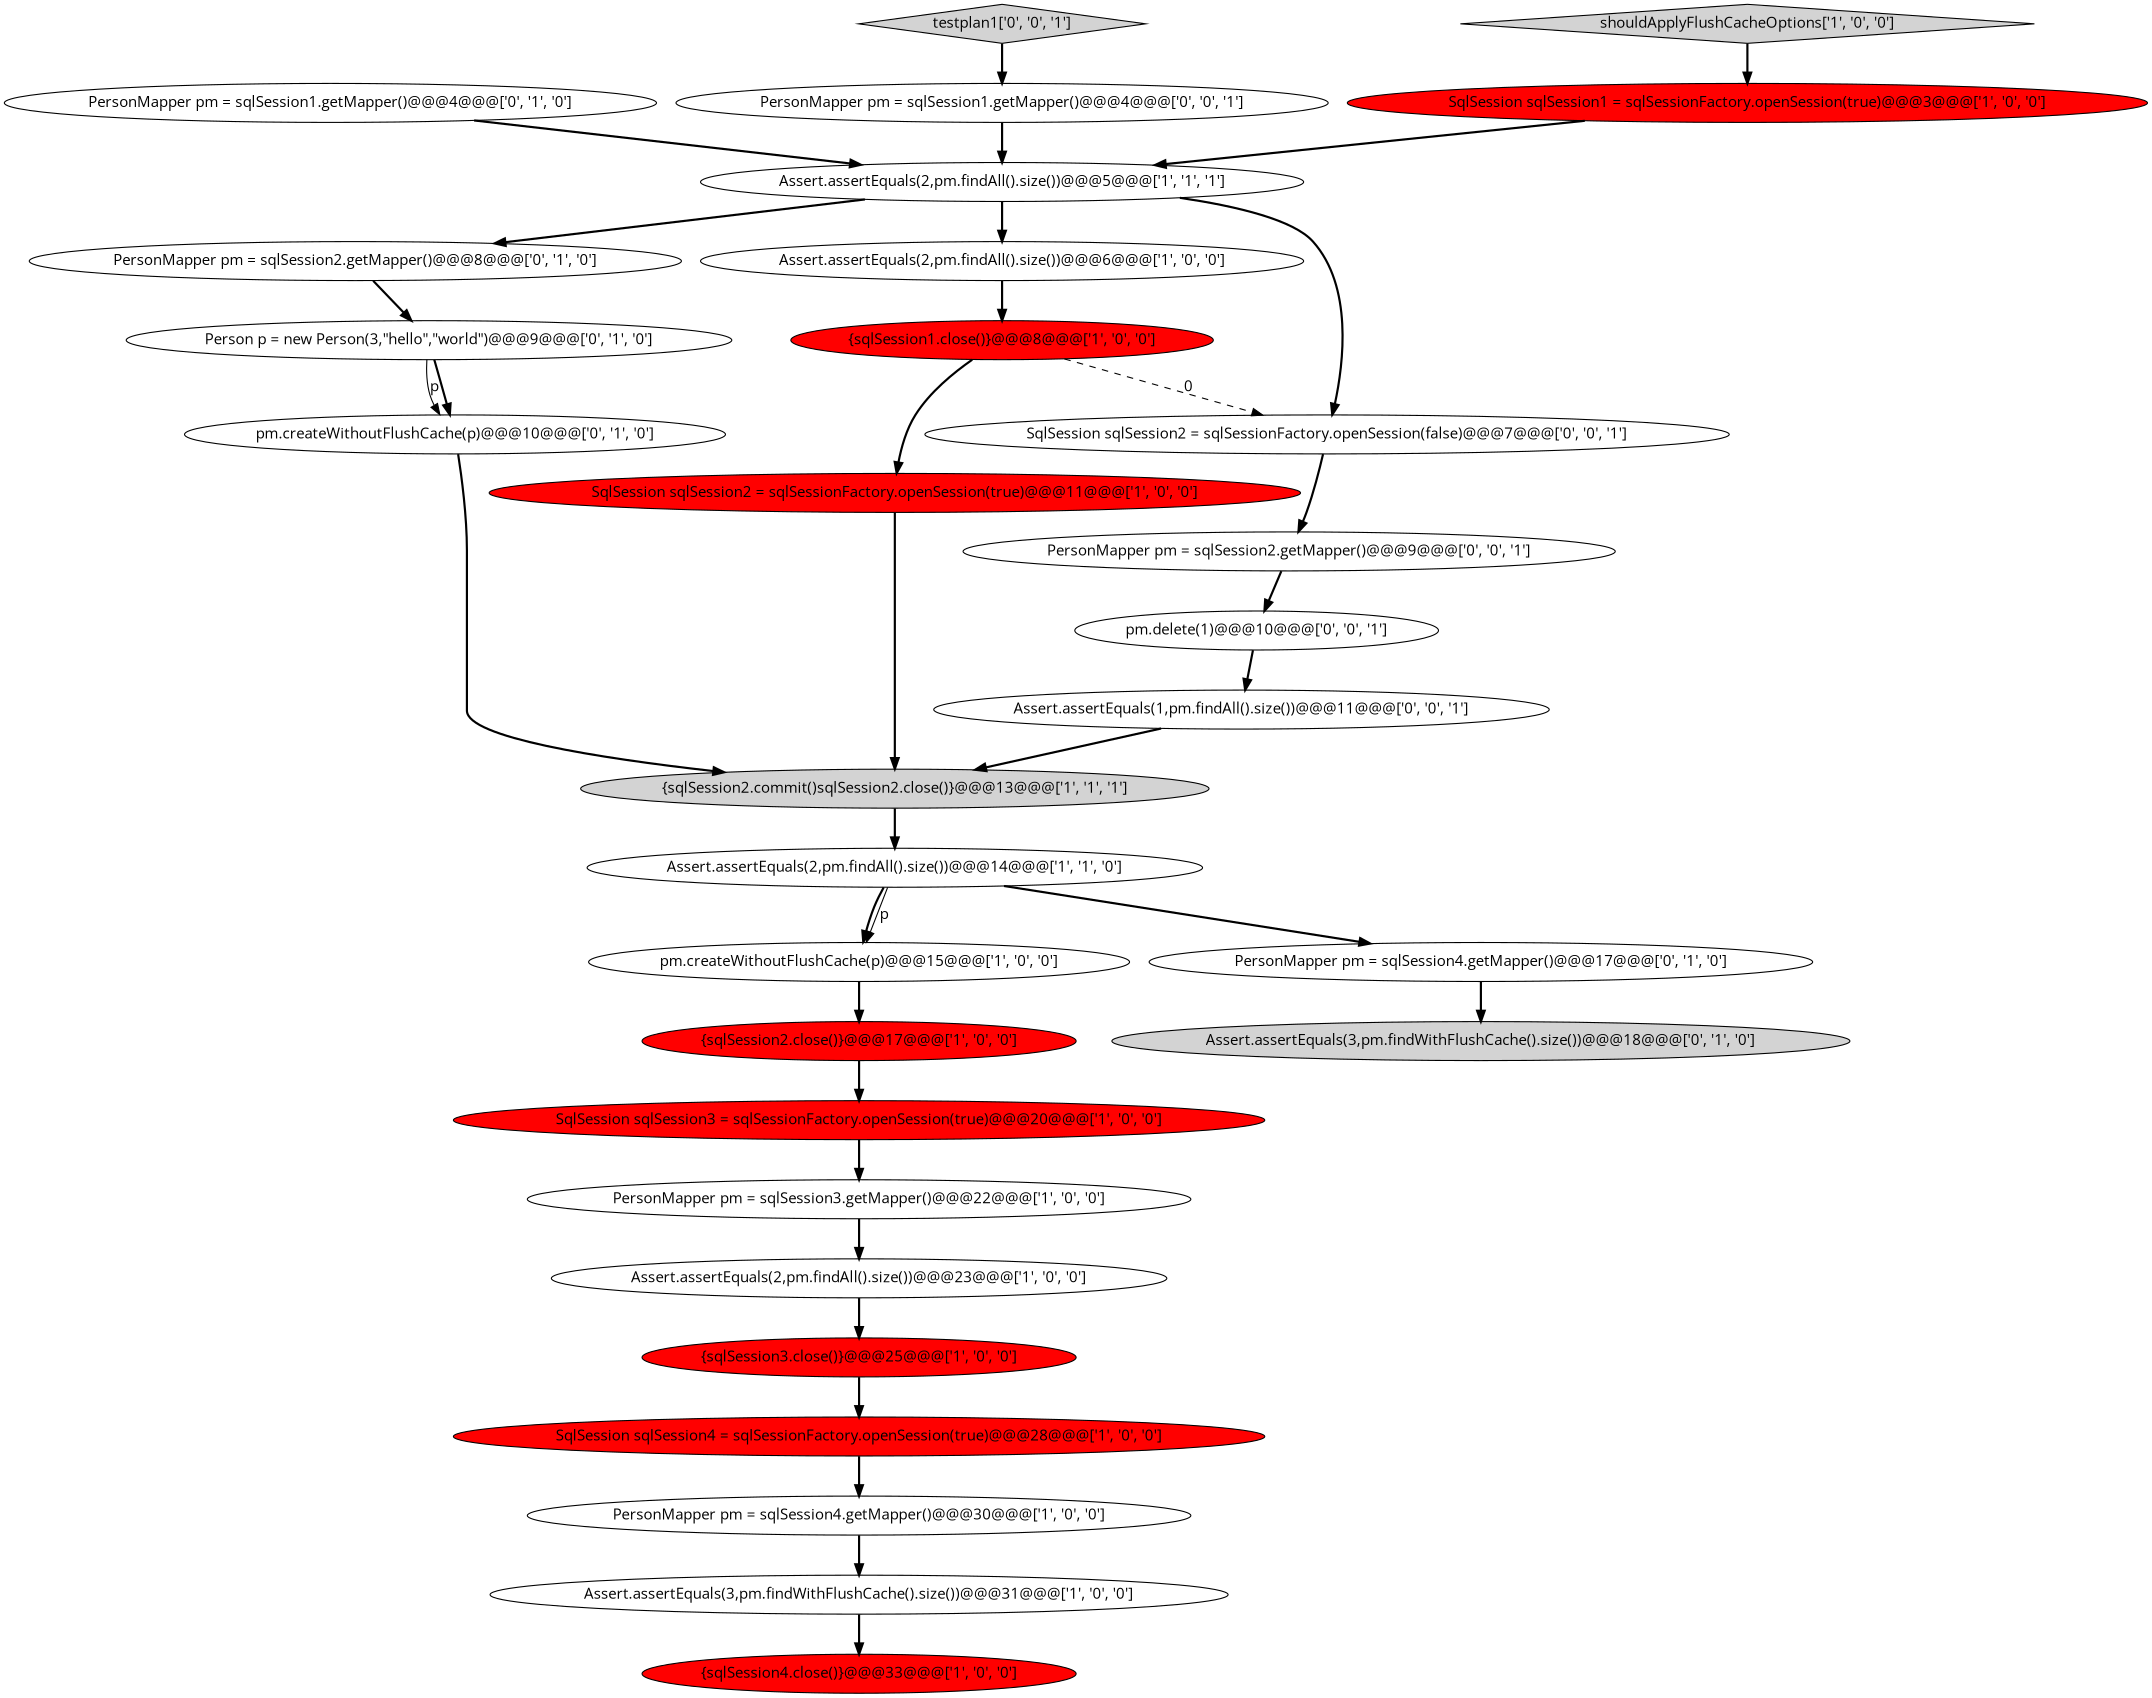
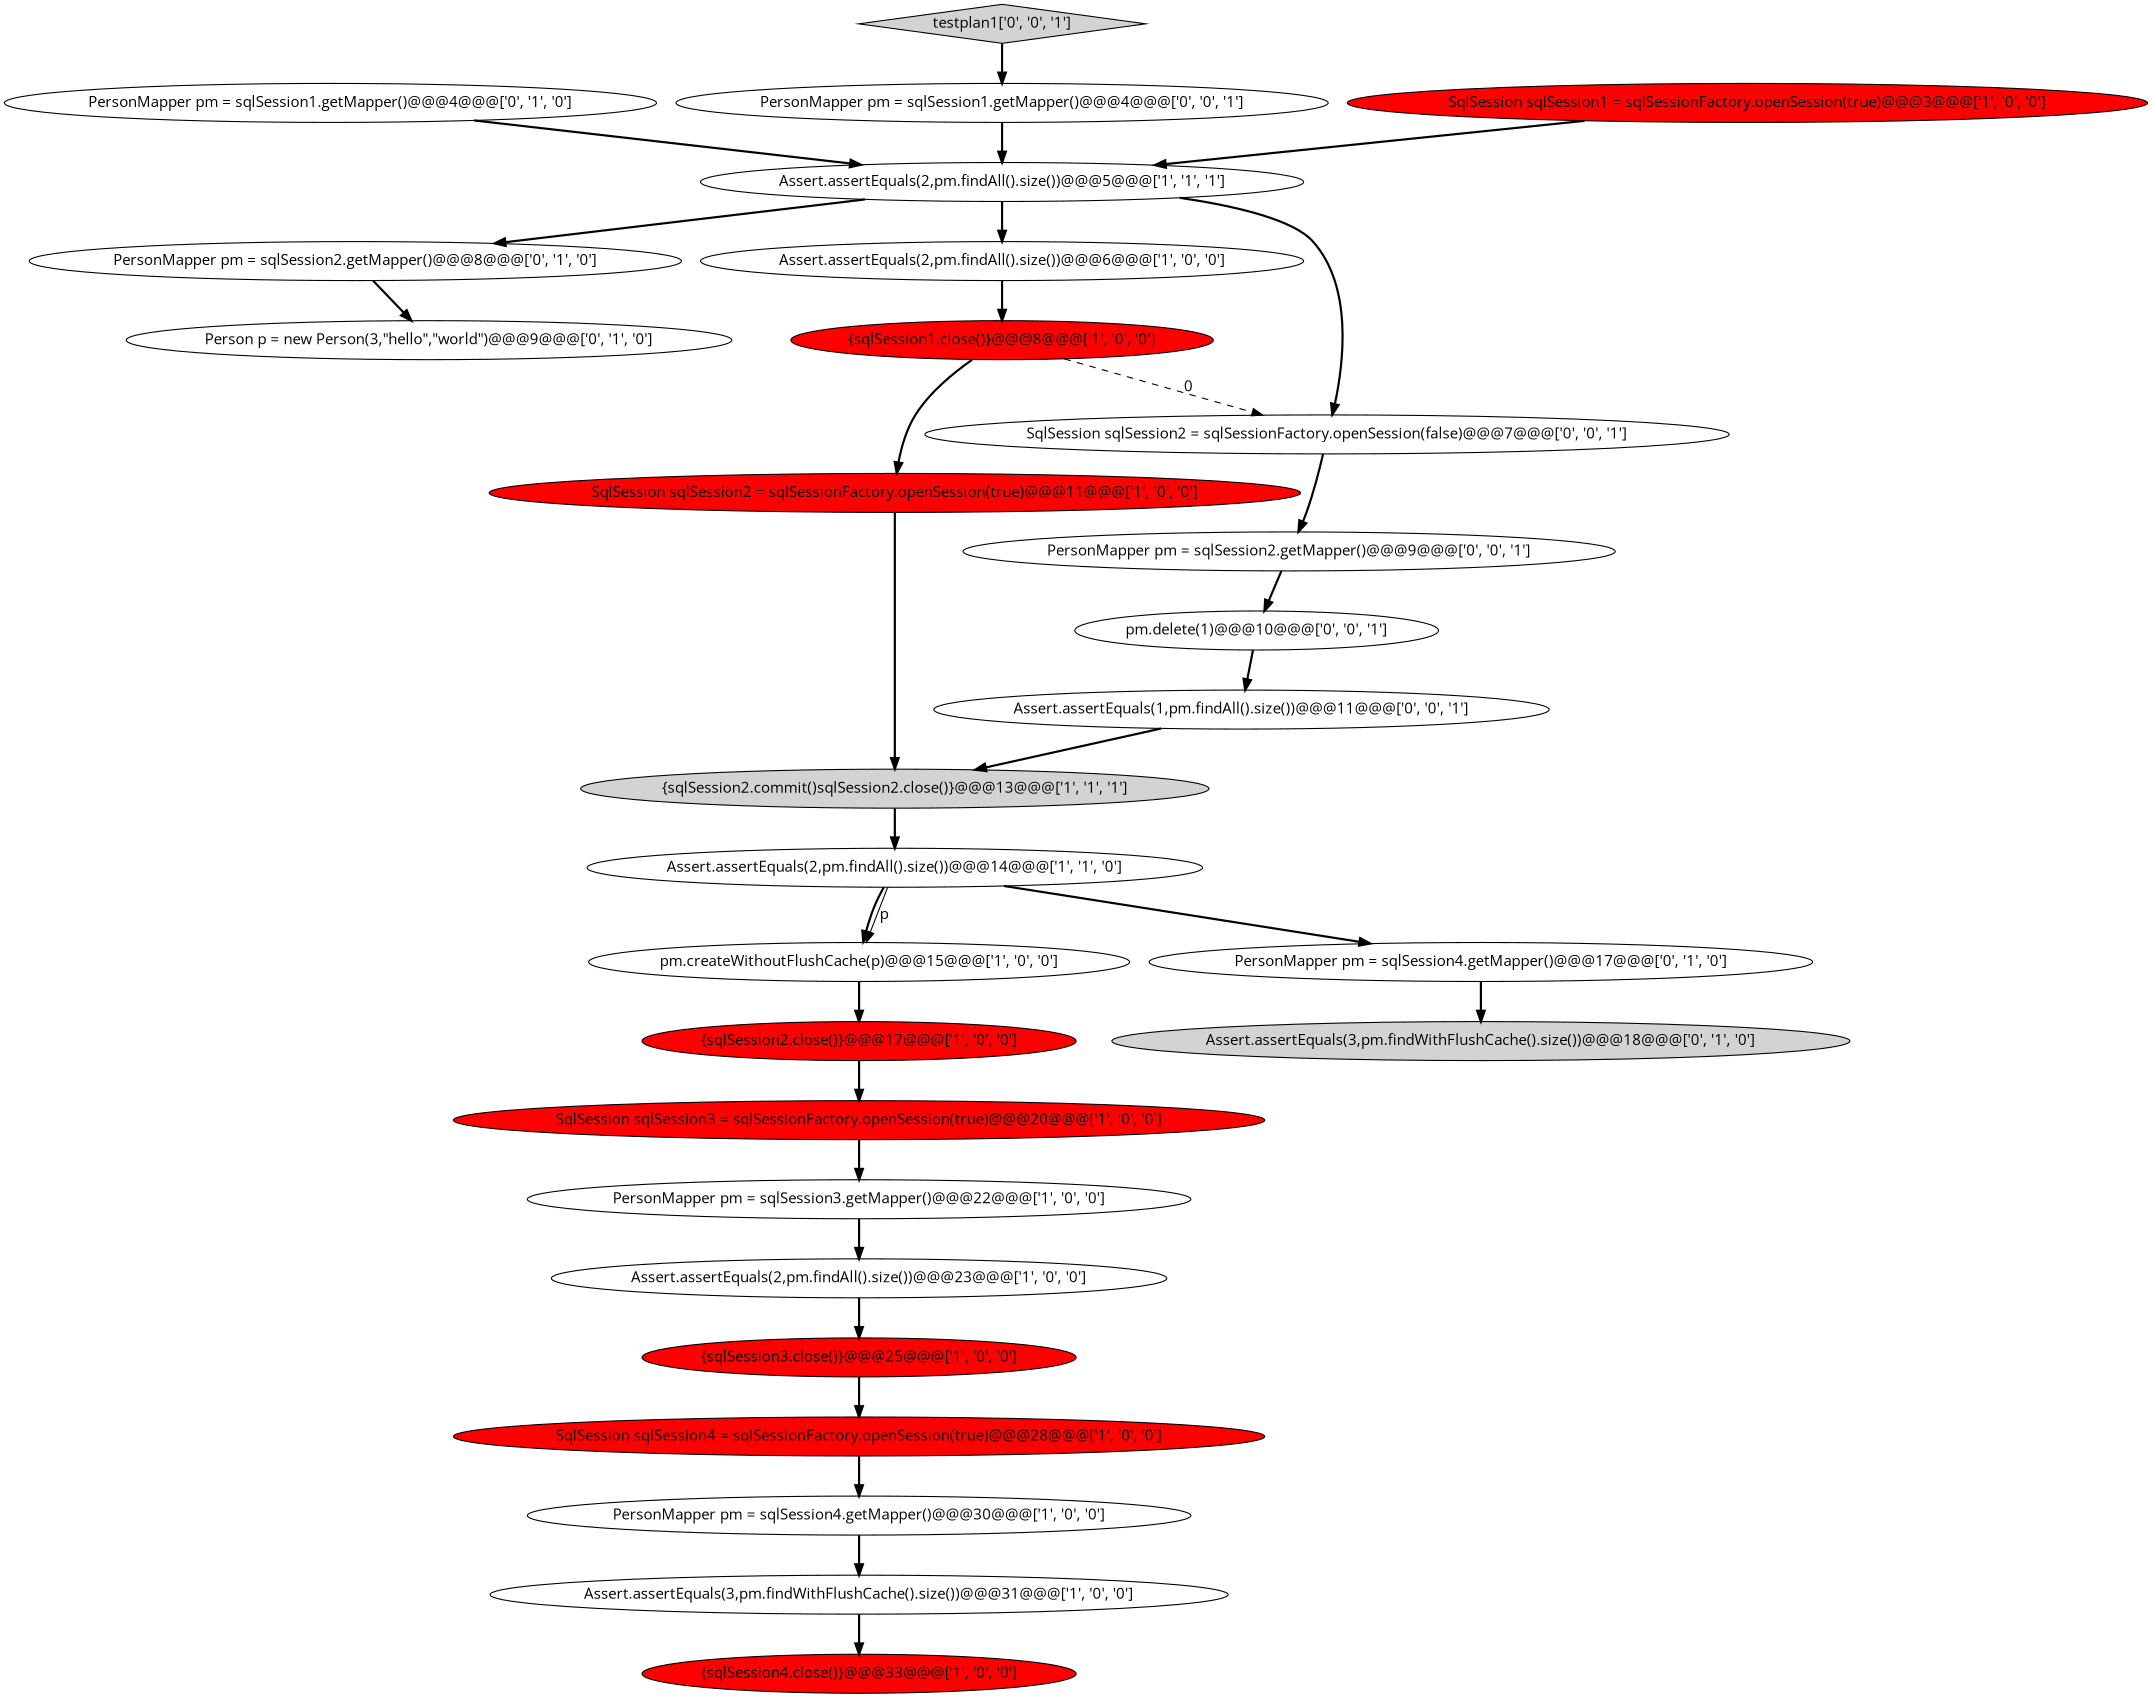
(1747, 24) -> none
(455, 434) -> none
